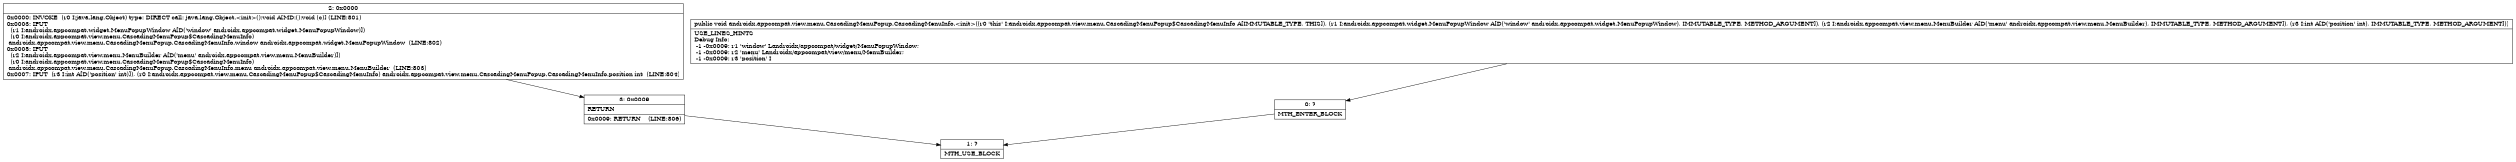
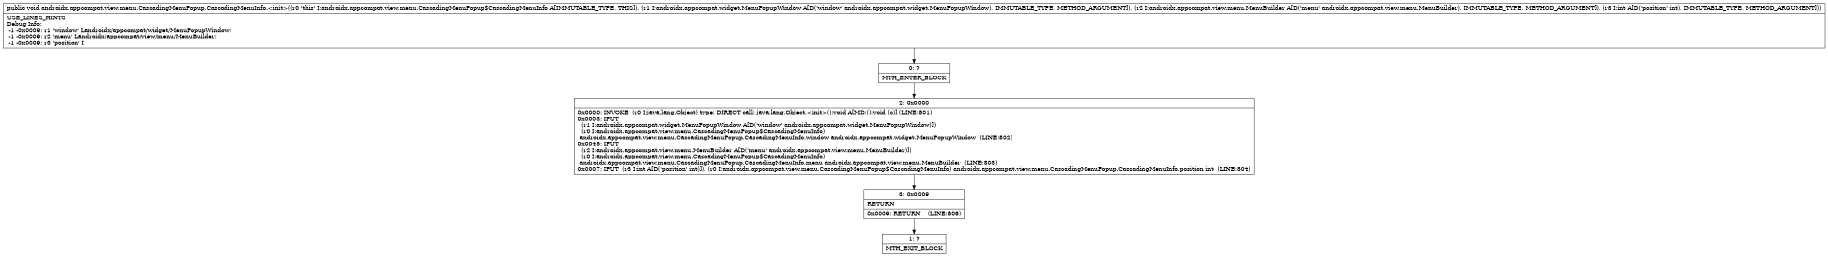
(29, 49) -> (600, 144)
(1141, 129) -> (914, 88)
(972, 154) -> (914, 249)
